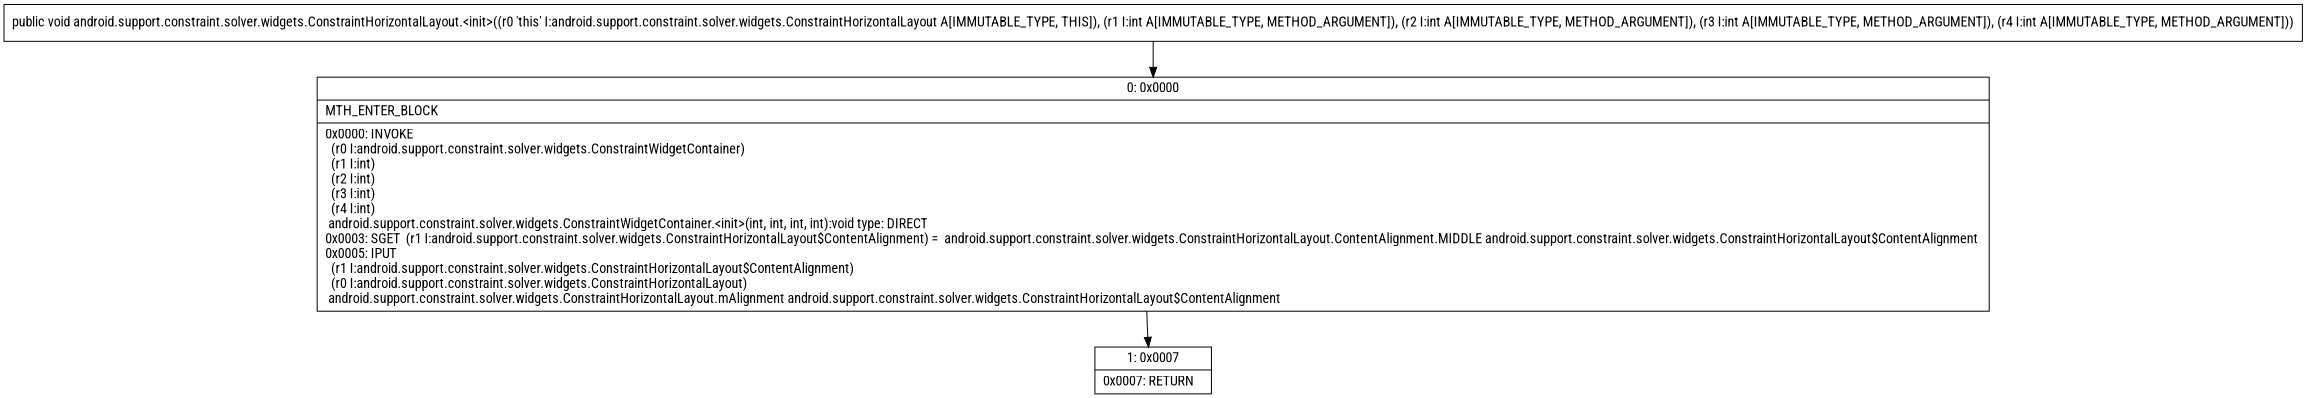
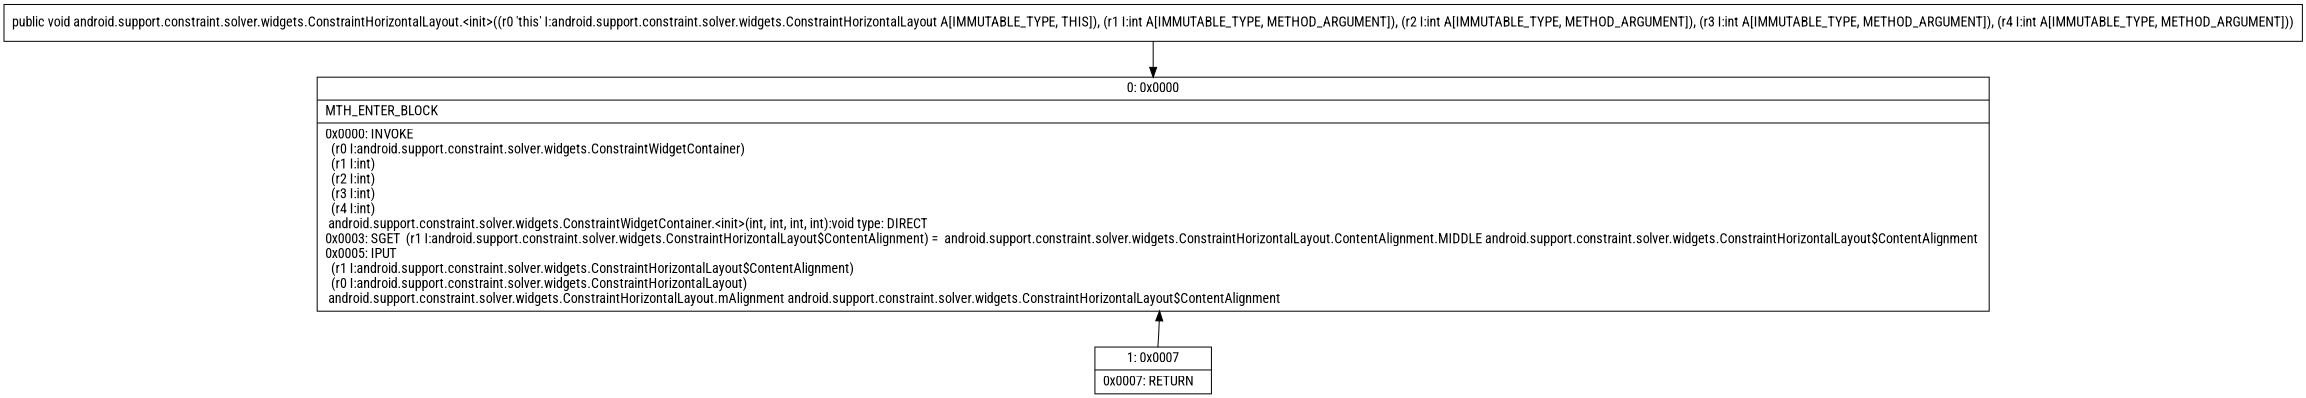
(1147, 324) -> (1159, 334)
